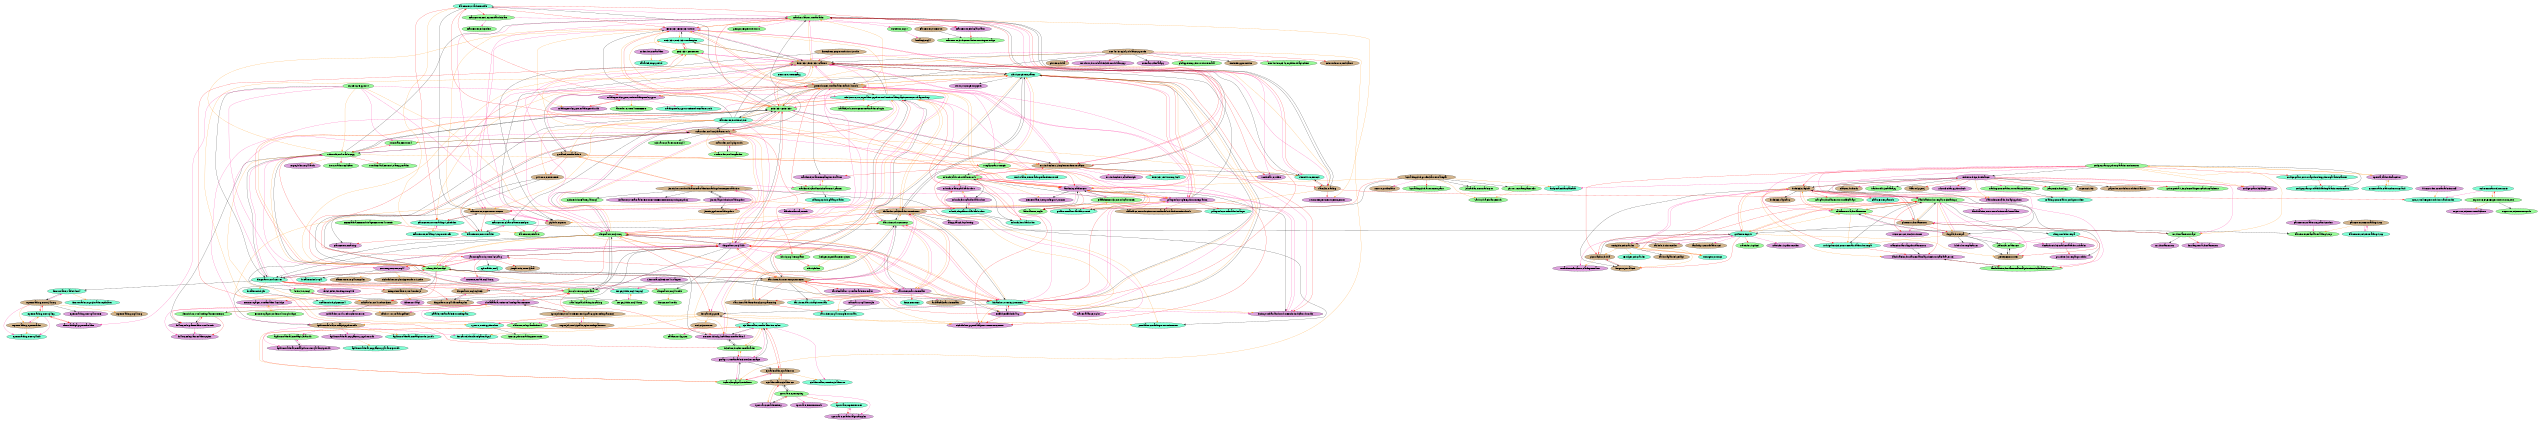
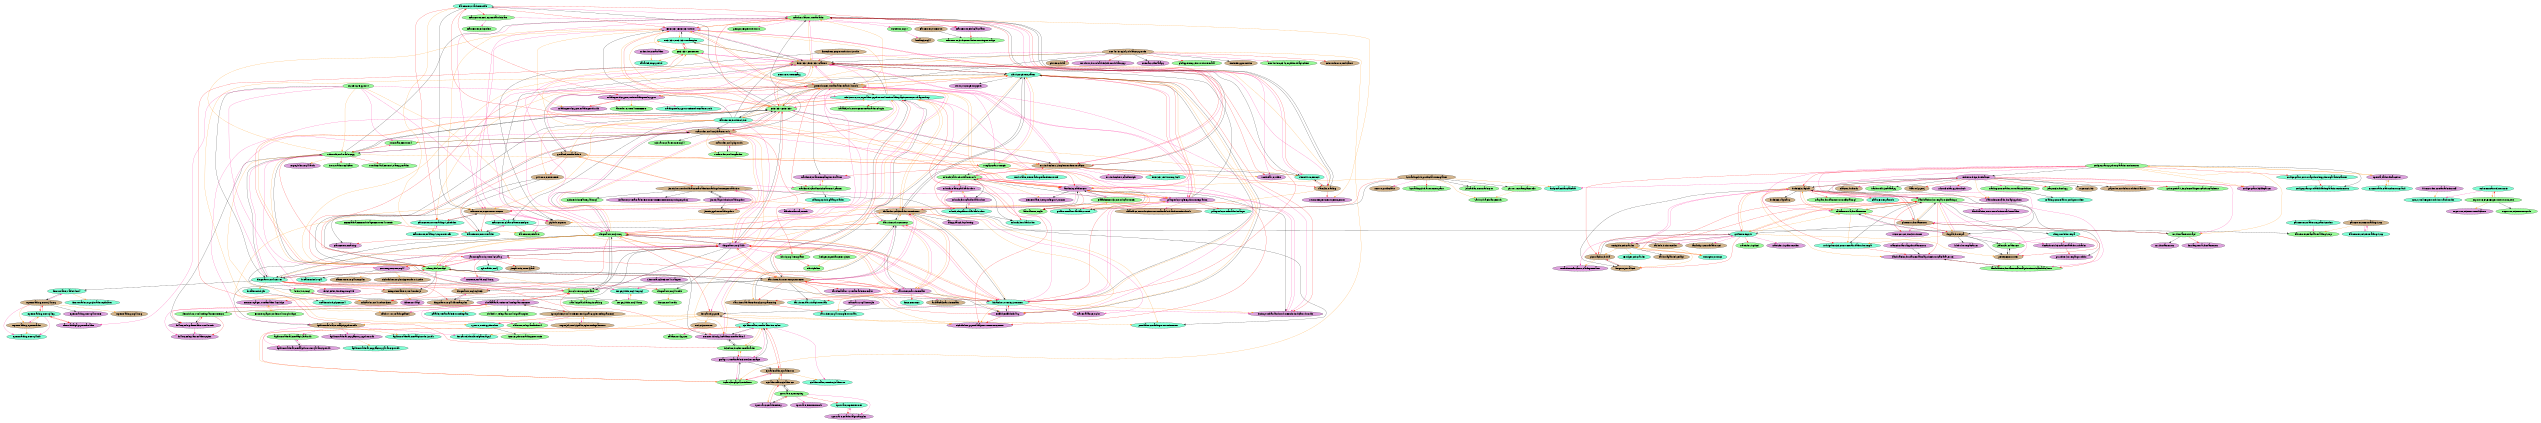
(1427, 177) -> (1427, 177)
(1818, 196) -> none
(1835, 200) -> (1835, 200)
(2313, 223) -> (2313, 223)
none -> (434, 247)
(345, 314) -> none
none -> (508, 314)
